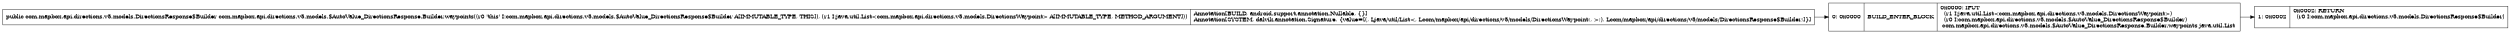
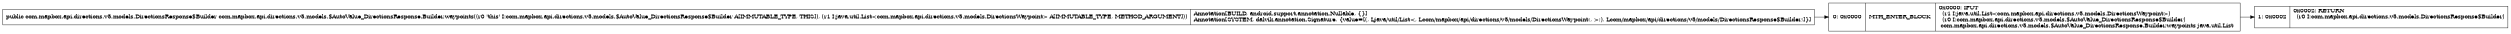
(1901, 17) -> (1900, 17)
